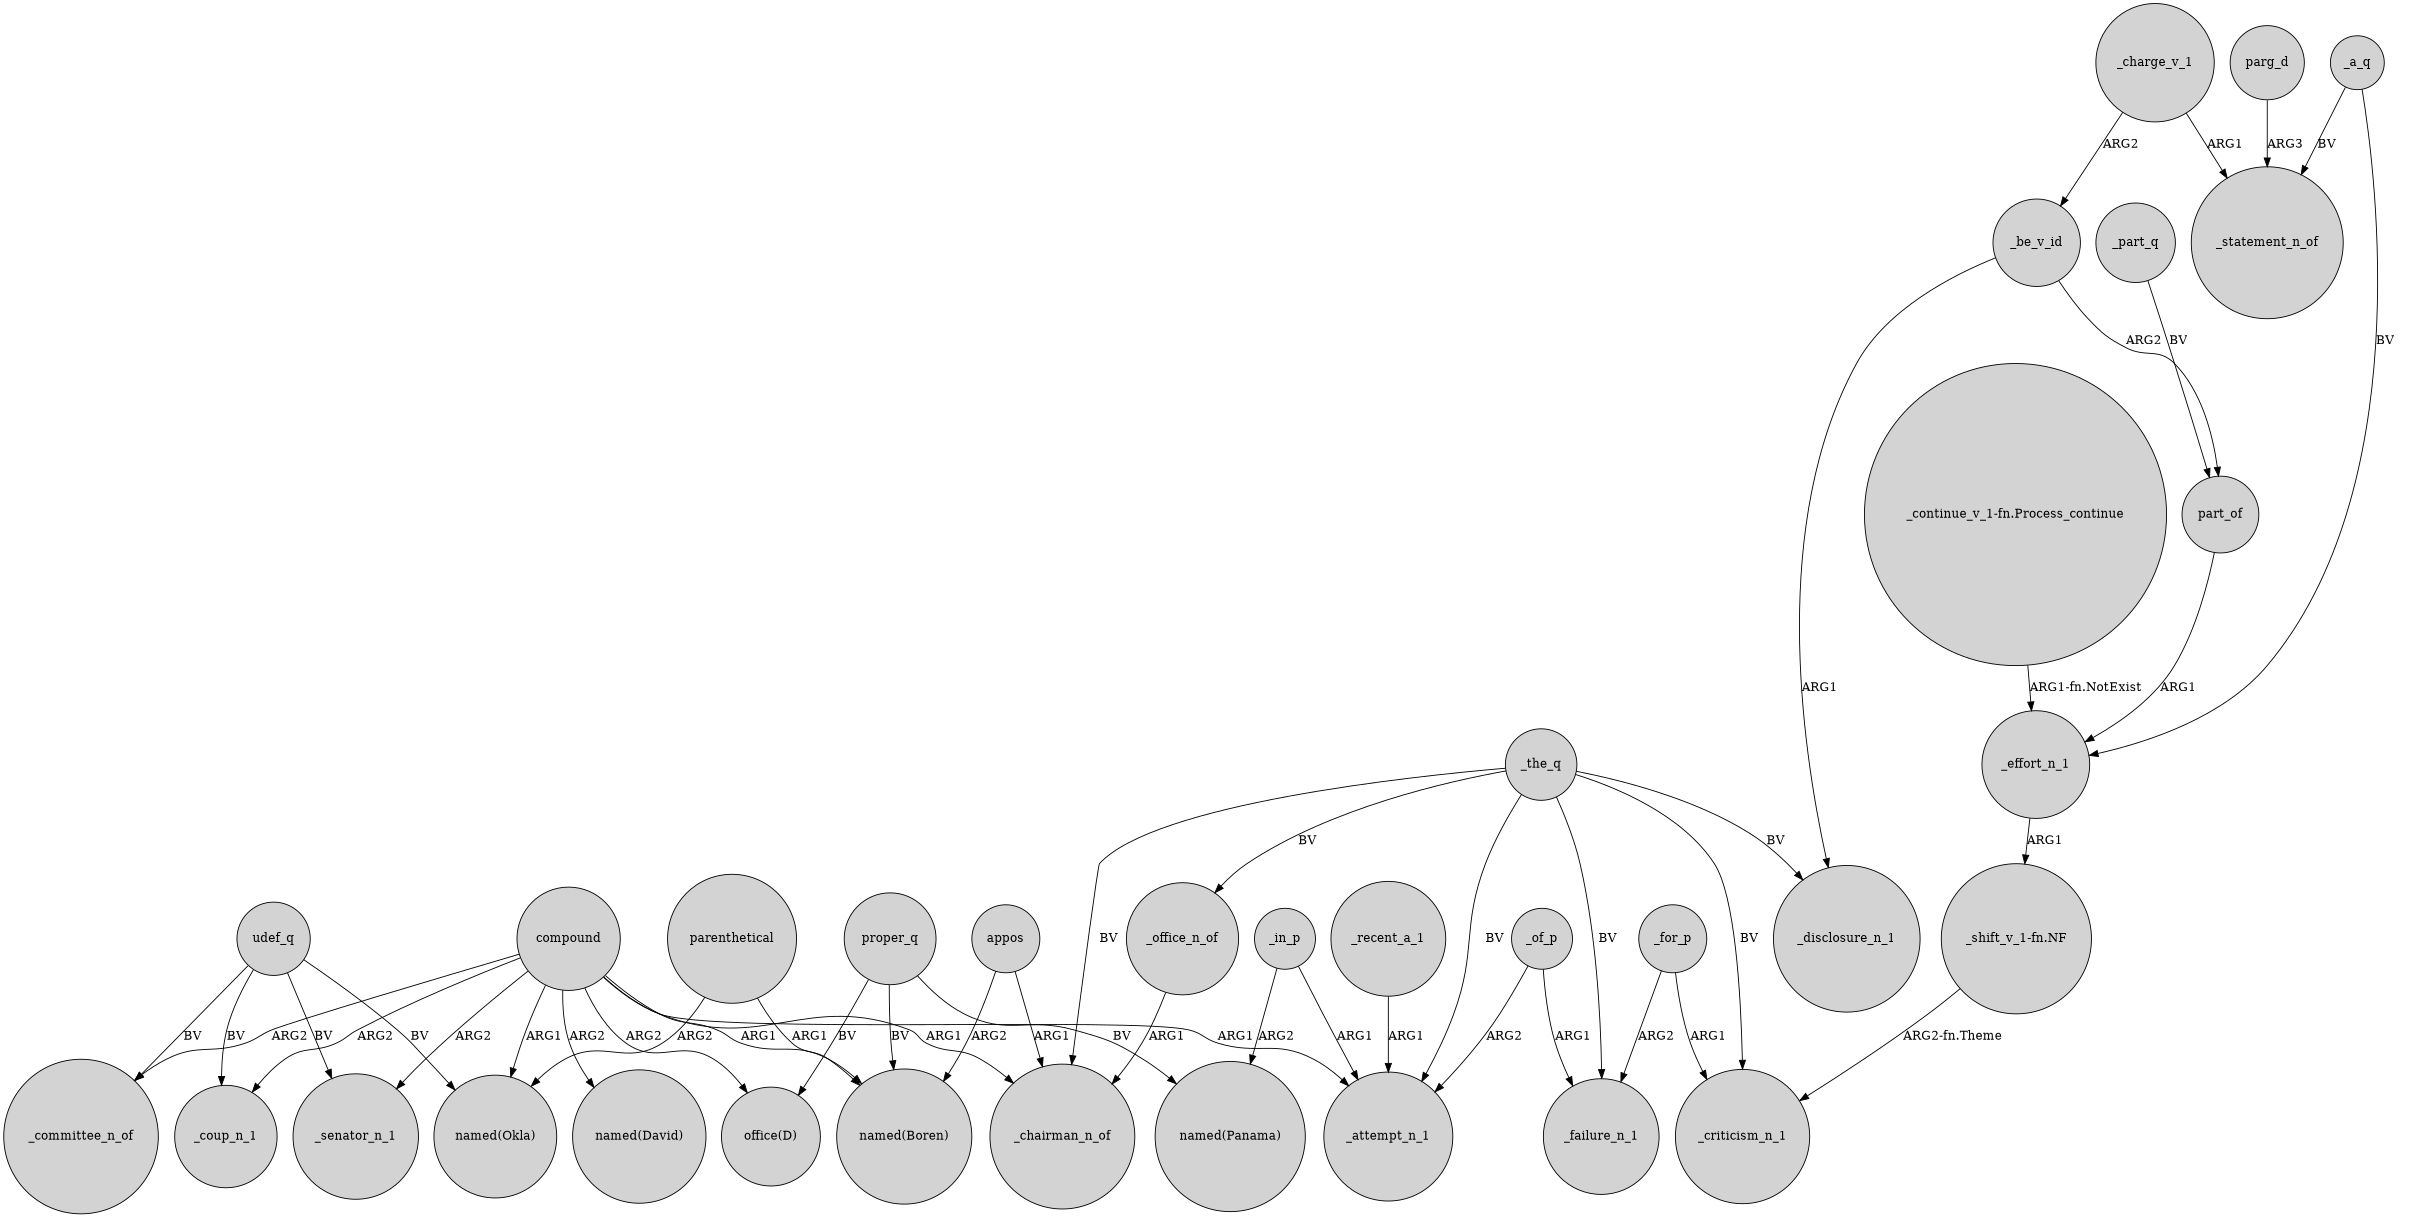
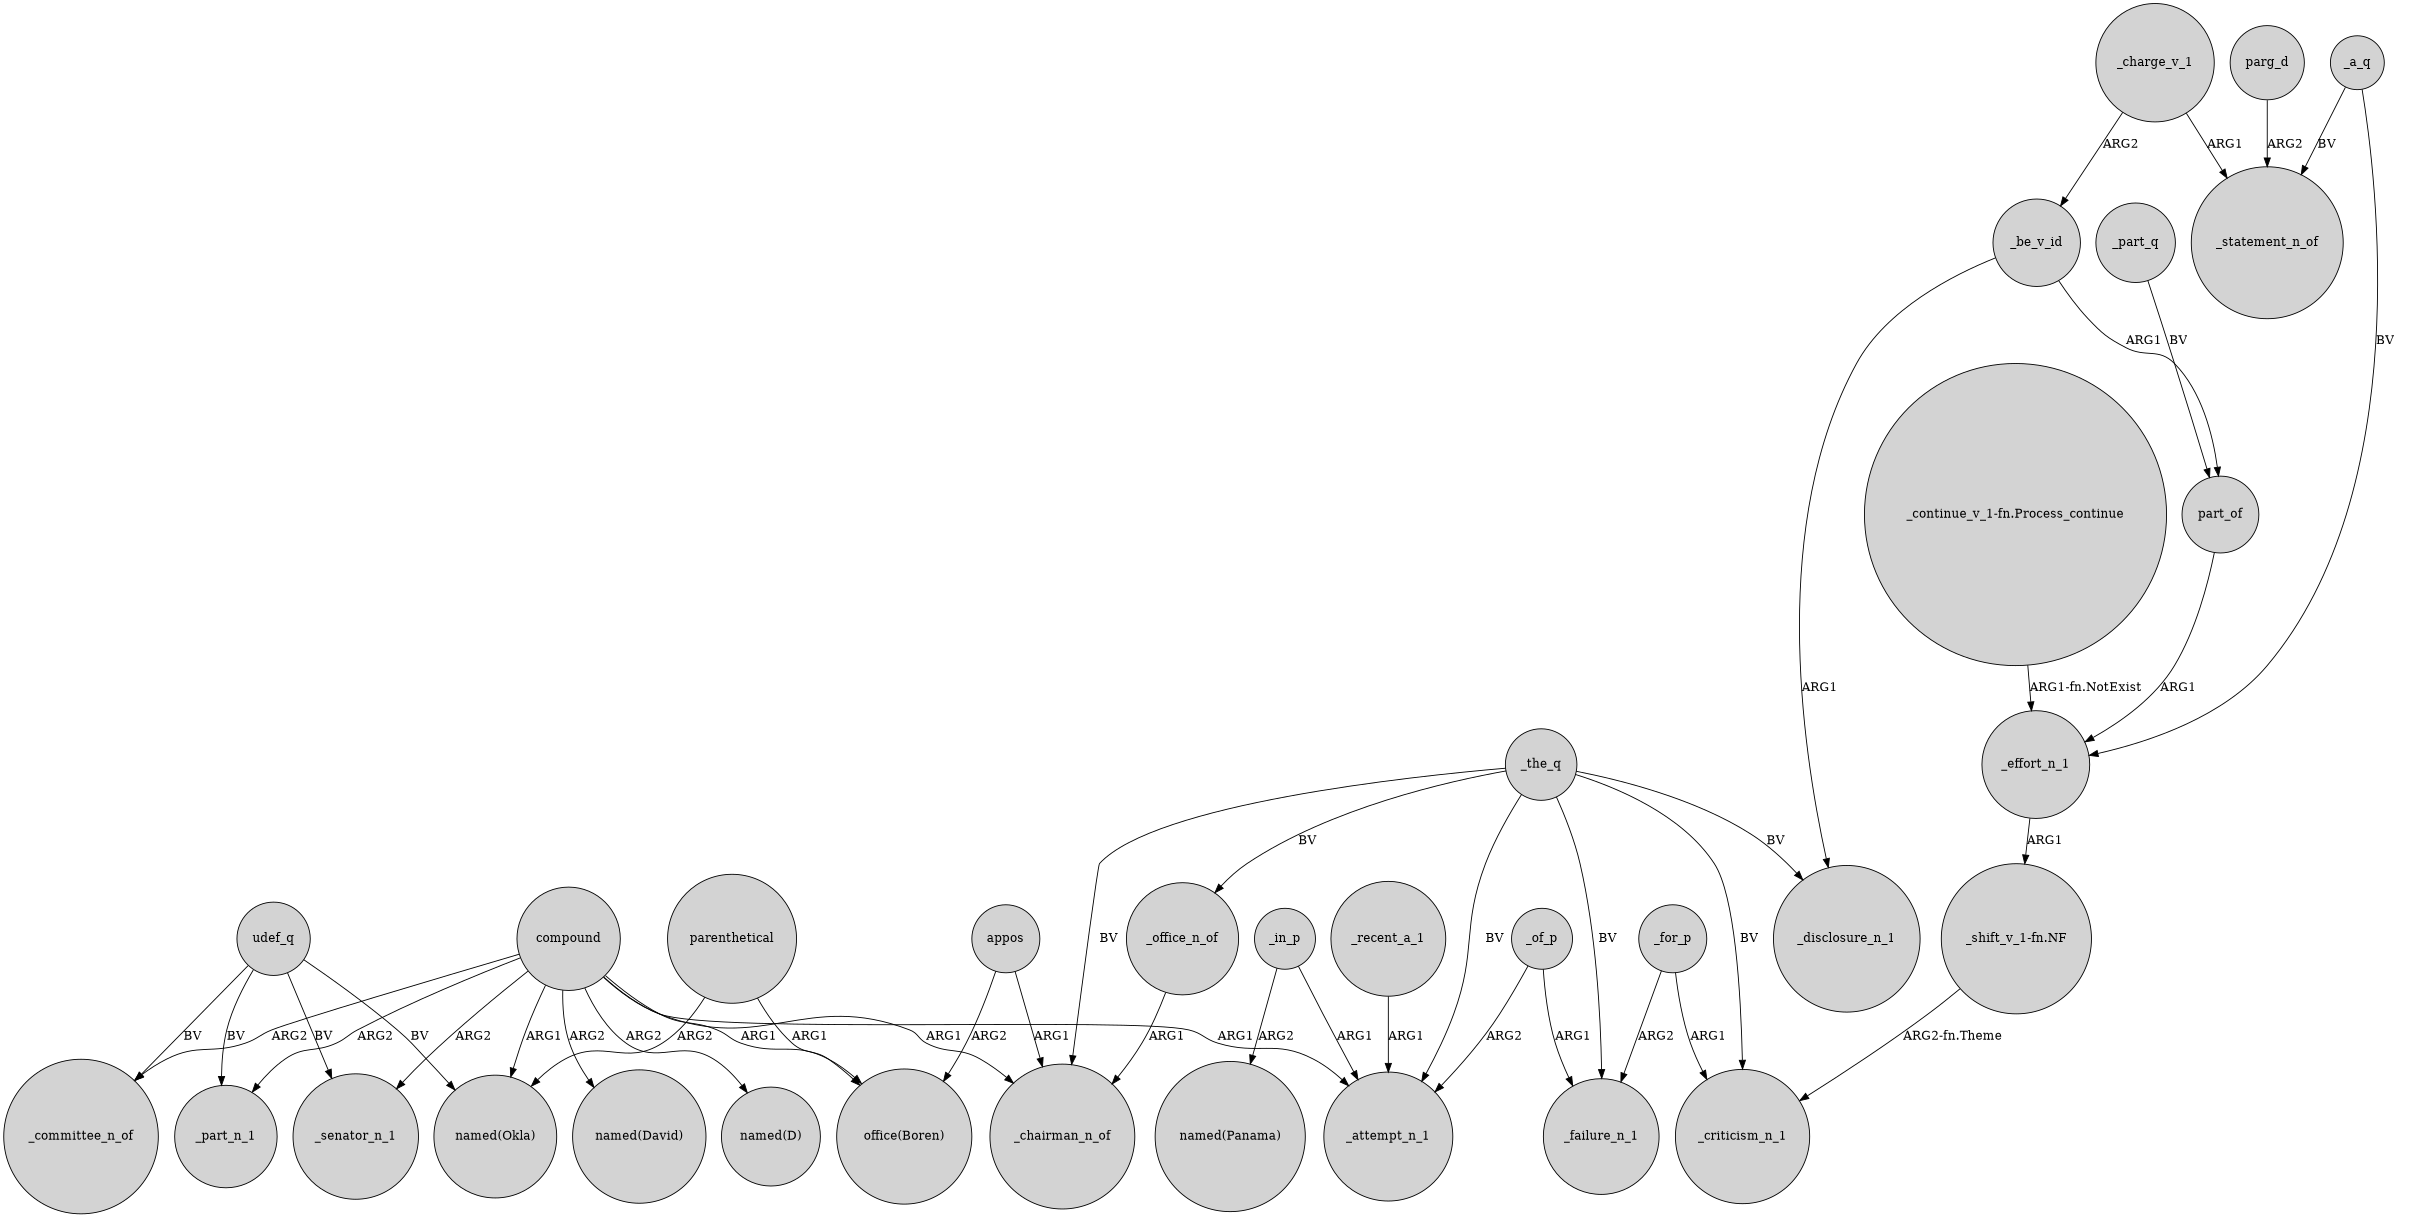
(2285, 144) -> (2285, 144)
(2144, 341) -> (2144, 341)
(890, 939) -> none
(226, 1137) -> (226, 1137)
(771, 1137) -> (771, 1137)
(904, 1137) -> (904, 1137)
